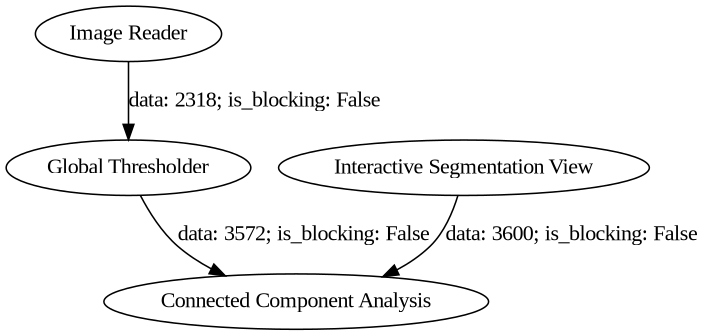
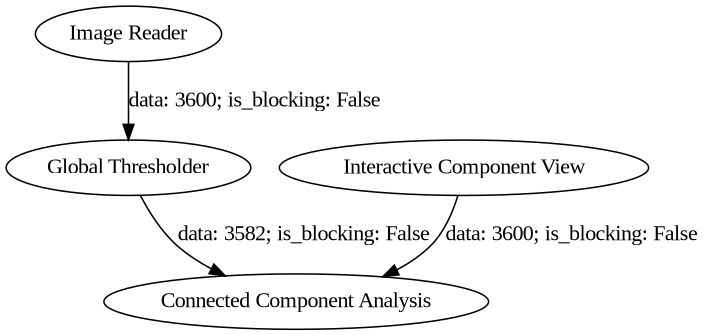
(255, 101) -> (255, 101)
(464, 168) -> (464, 168)
(304, 235) -> (304, 235)
